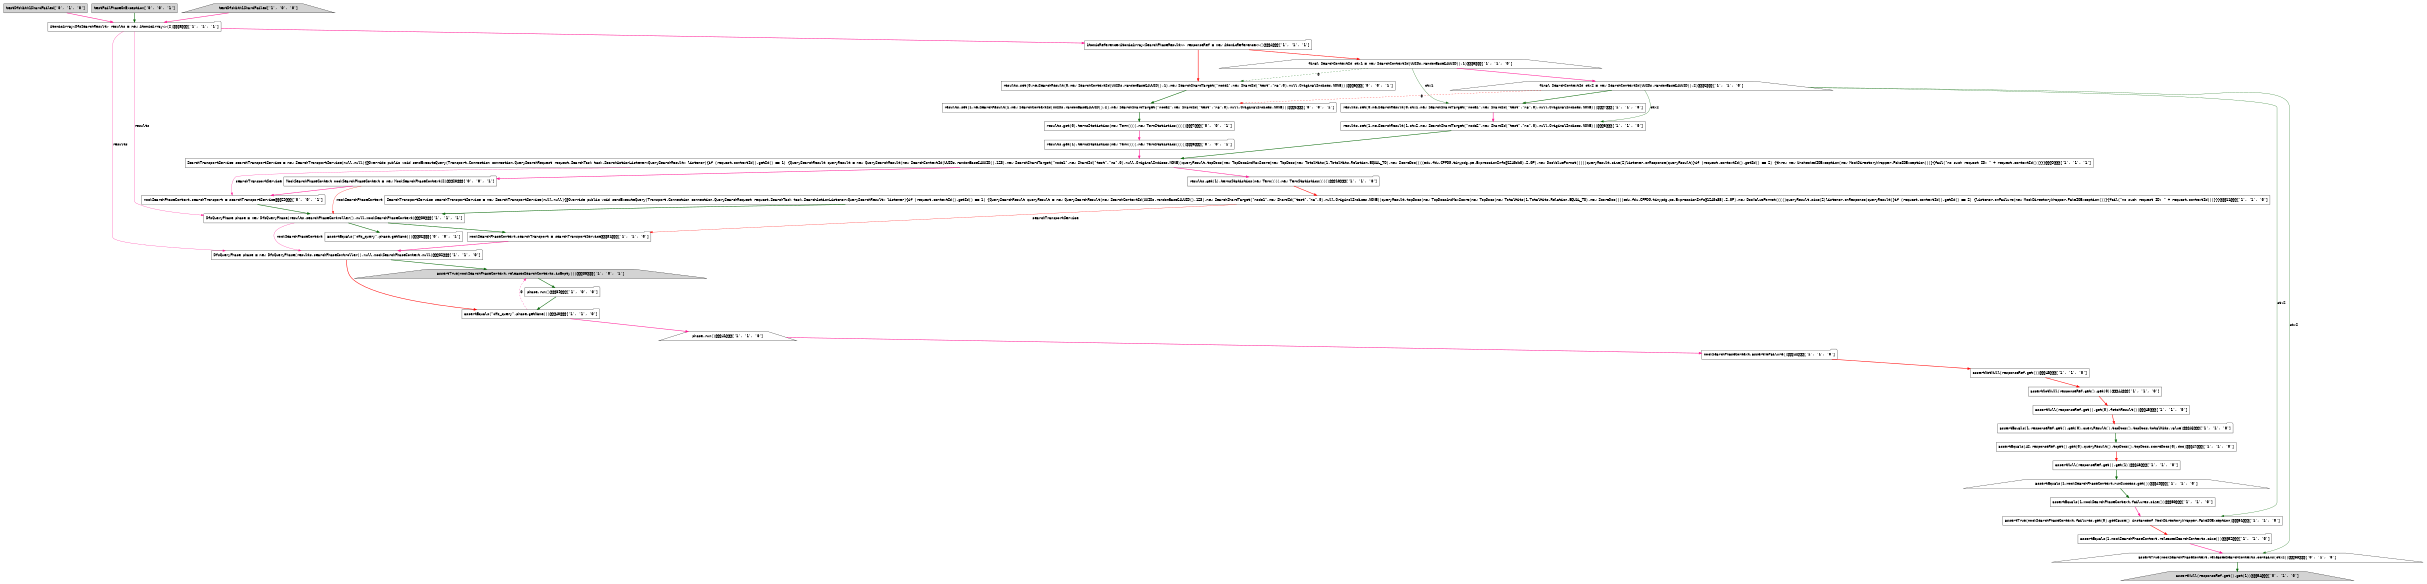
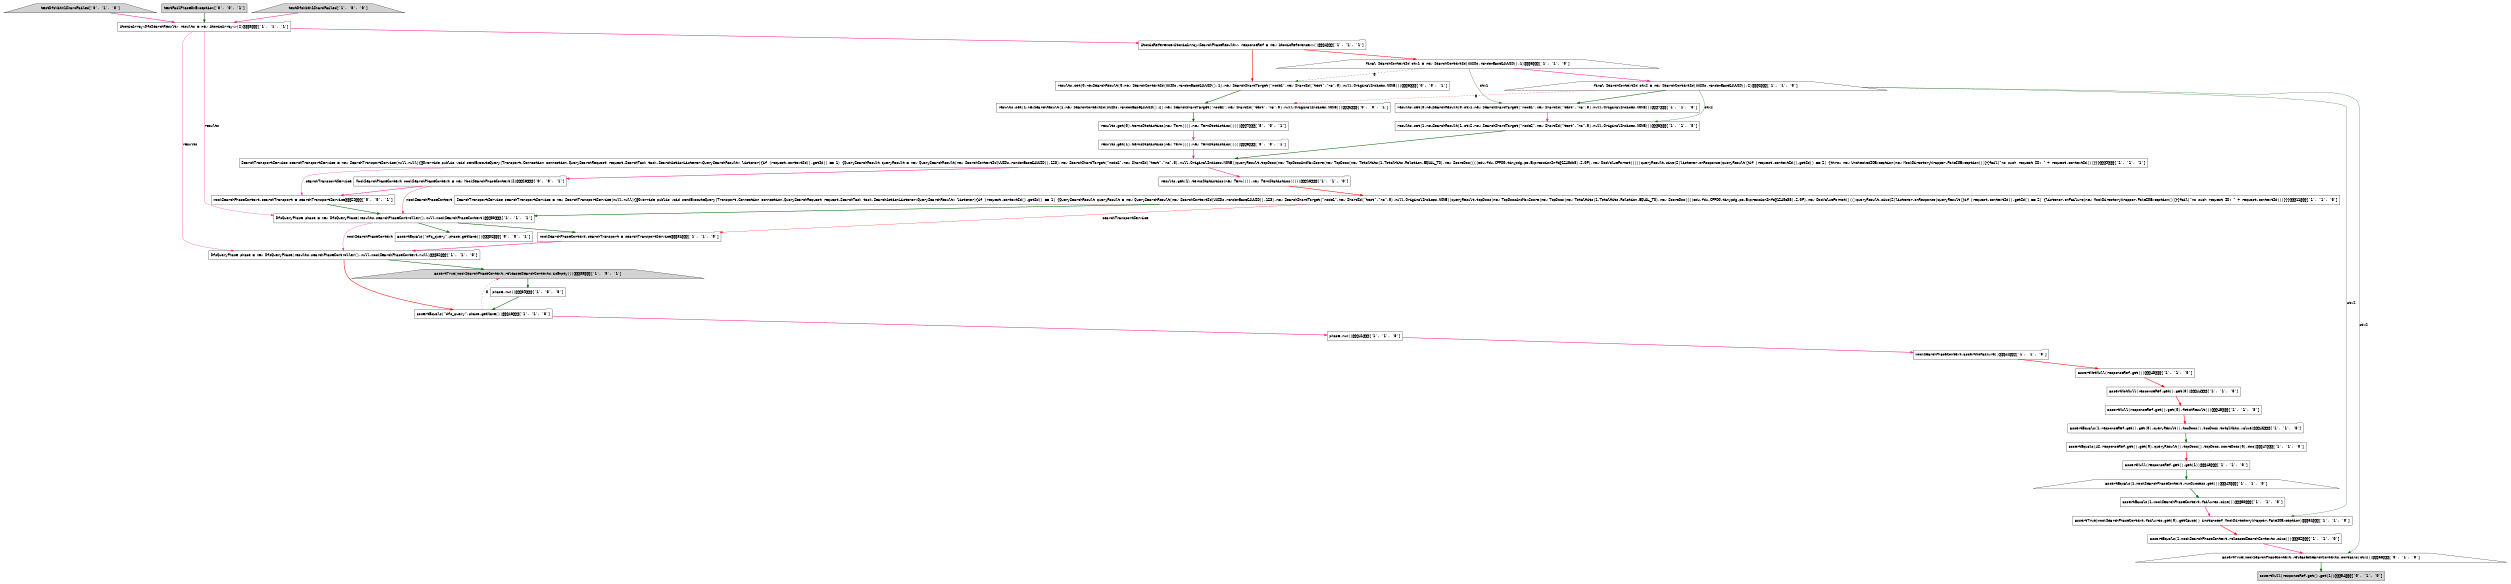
(46, 8) -> (80, 8)
(562, 292) -> (528, 292)
(728, 336) -> (1365, 336)
(2237, 576) -> (2321, 576)
